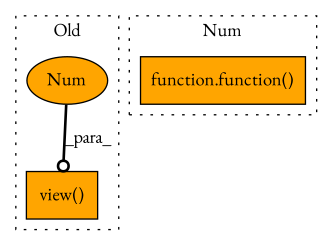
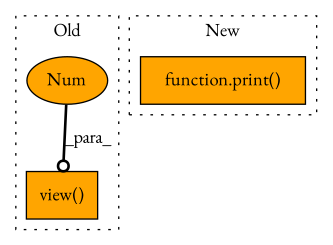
(223, 31) -> (223, 31)
(223, 80) -> (223, 80)
